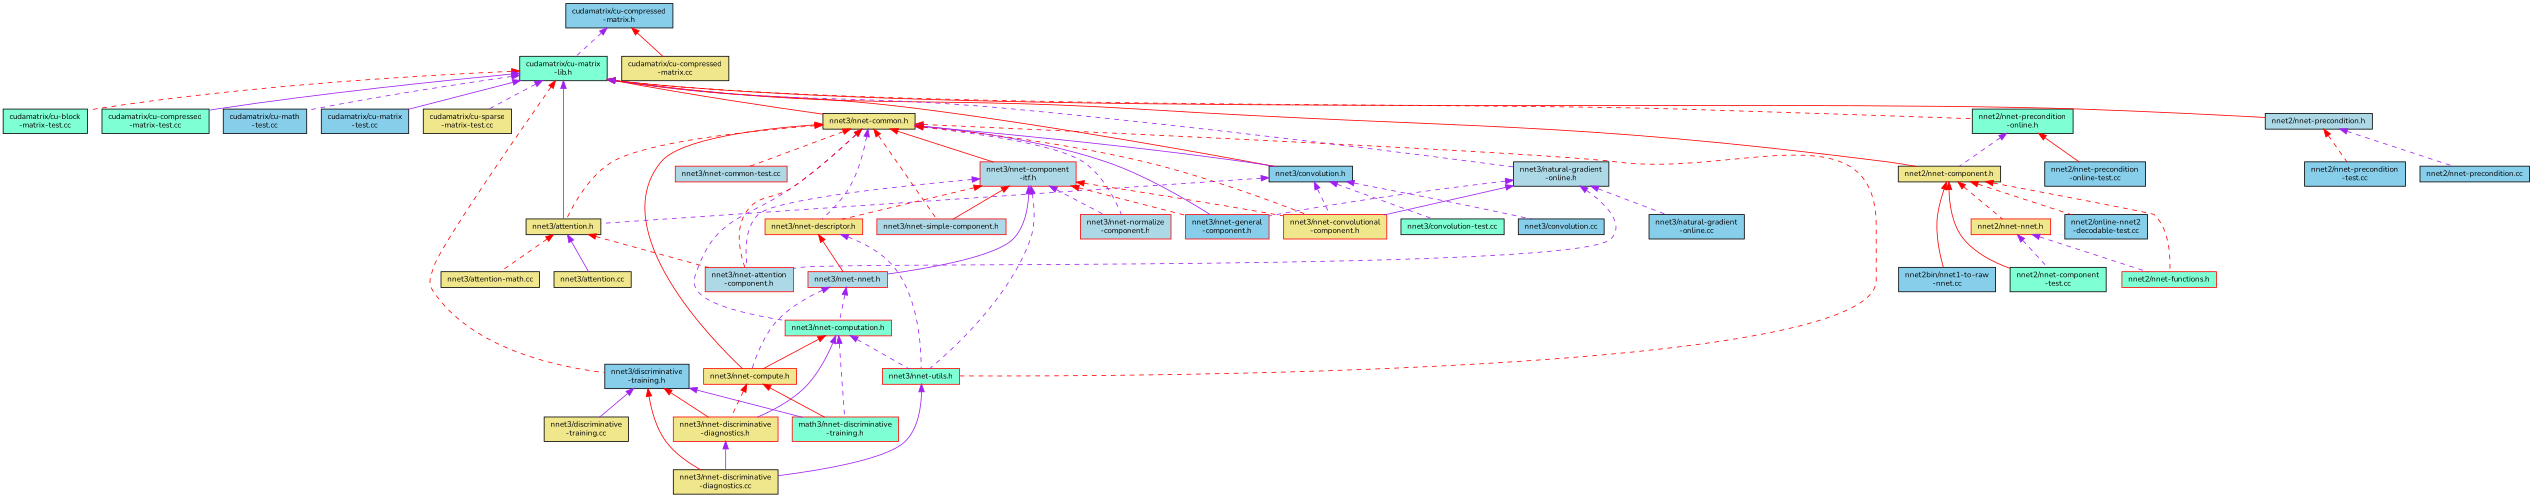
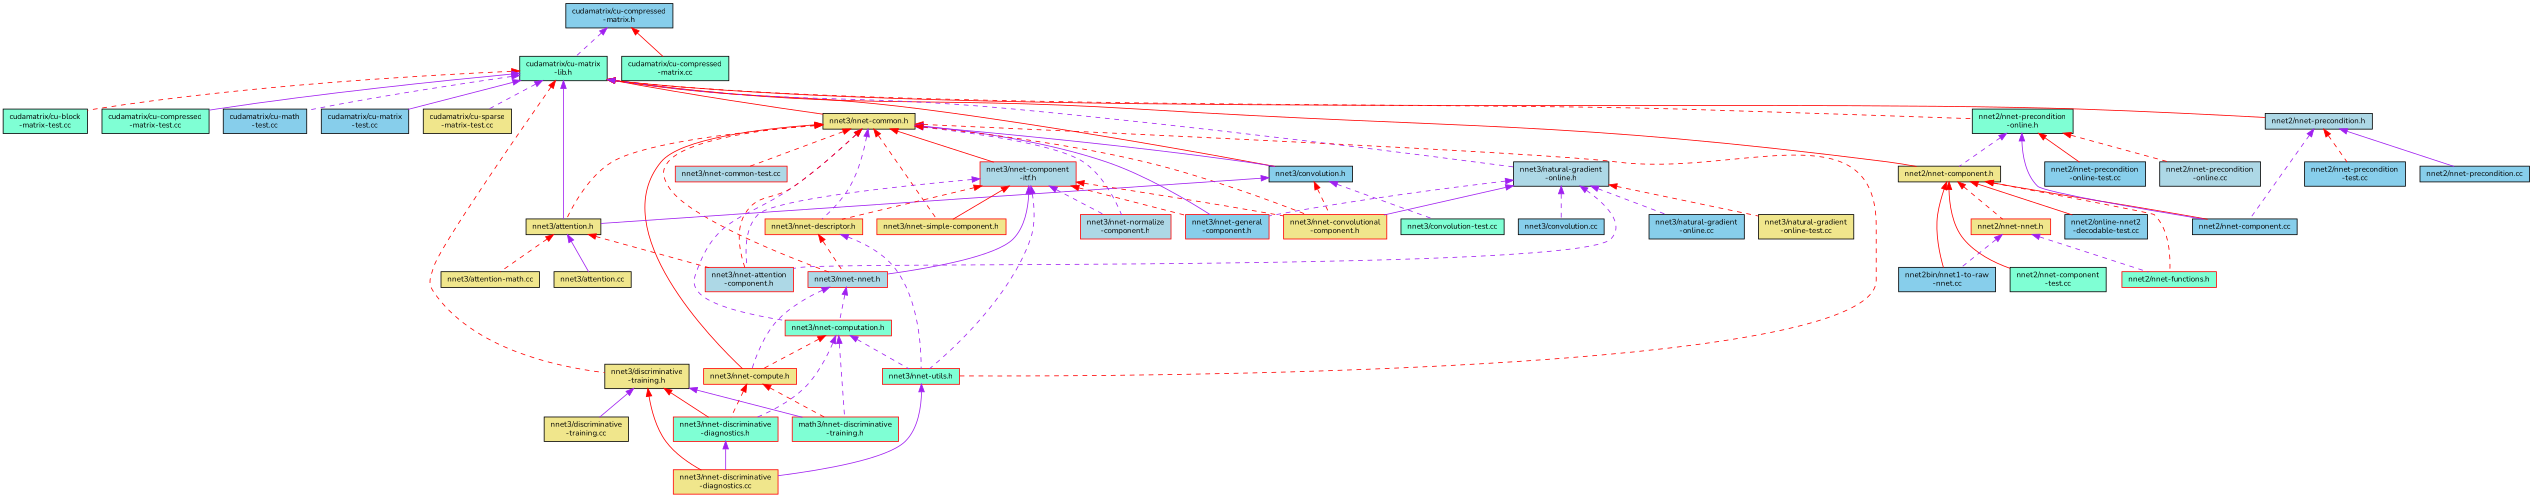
(675, 69) -> (675, 69)
(2401, 149) -> (2401, 149)
none -> (2210, 174)
none -> (670, 188)
(1430, 198) -> (1561, 207)
(948, 200) -> (948, 200)
(2025, 200) -> (2025, 200)
(1323, 201) -> (1323, 201)
(941, 227) -> (941, 227)
none -> (1806, 227)
none -> (2245, 227)
(2035, 254) -> (1975, 256)
(833, 257) -> (833, 257)
(791, 354) -> (791, 354)
(647, 376) -> (647, 376)
(803, 389) -> (803, 389)
(797, 403) -> (797, 403)
(726, 429) -> (726, 429)
(726, 482) -> (726, 482)
